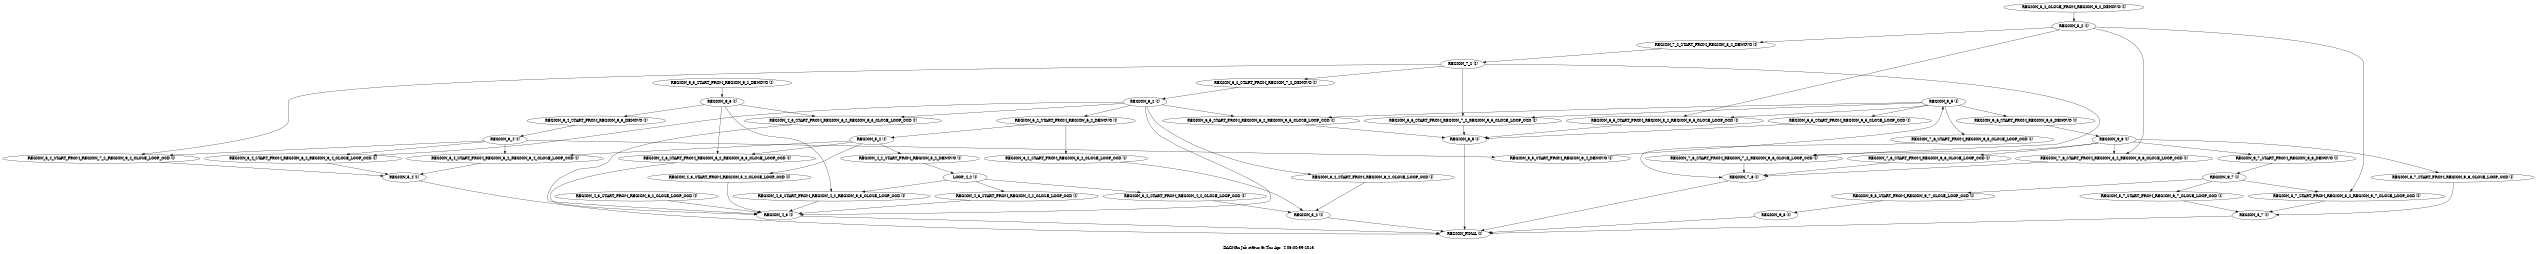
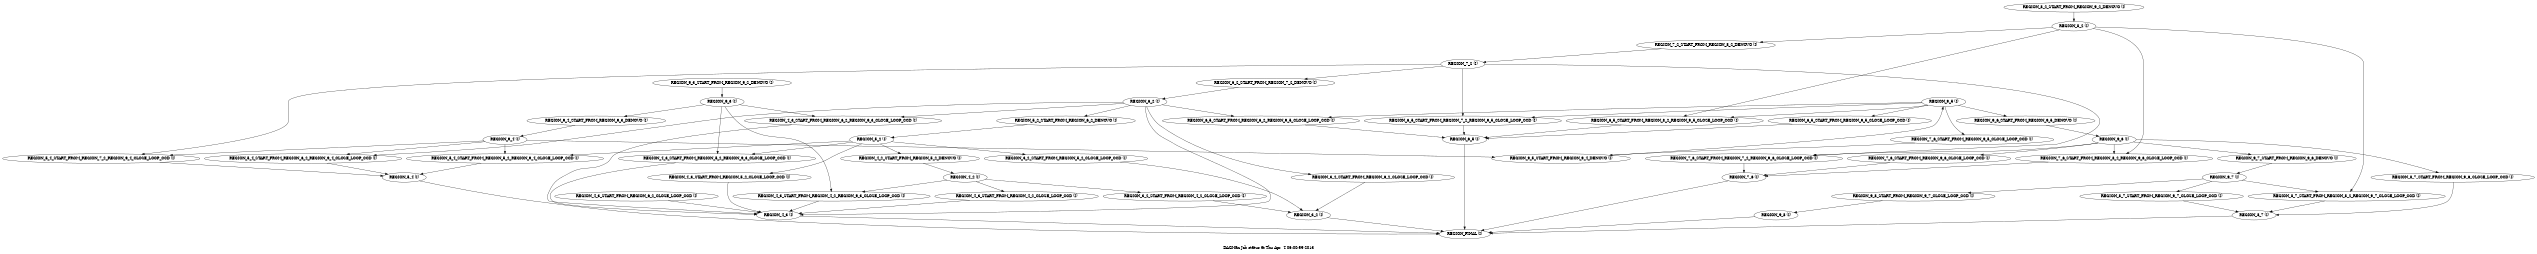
(2074, 7) -> (2074, 7)
(1066, 138) -> (977, 150)
(1707, 147) -> (1764, 149)
(965, 177) -> (965, 177)
